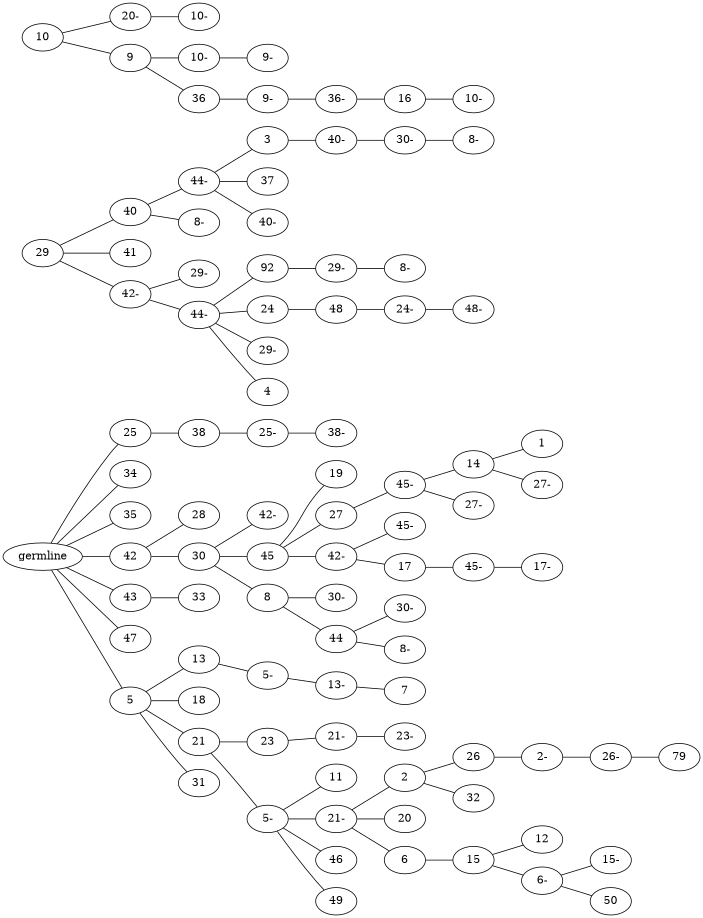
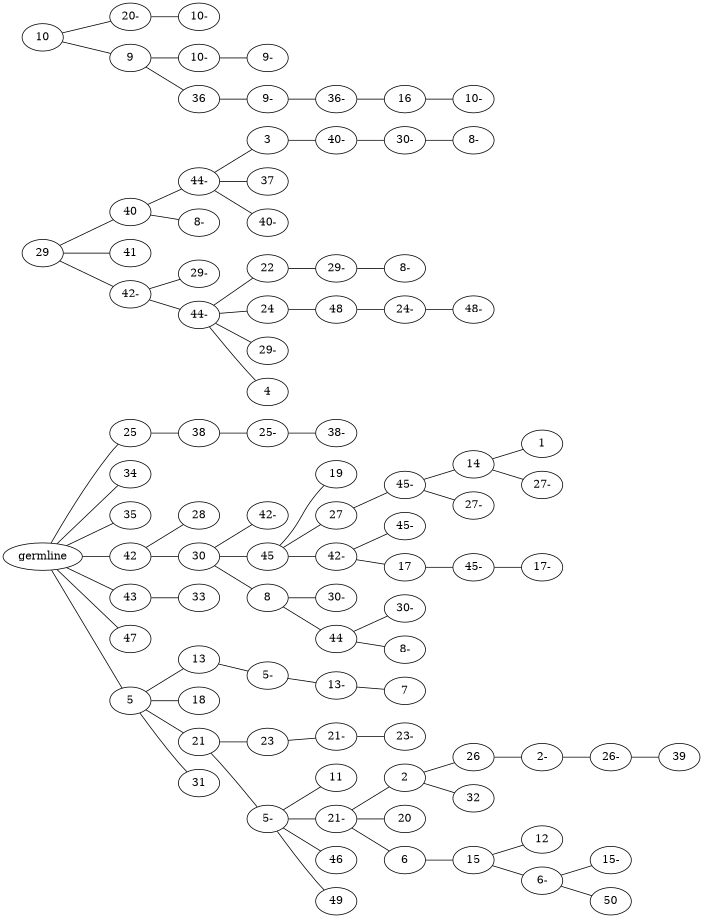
(268, 268) -> (268, 268)
(679, 757) -> (679, 757)
